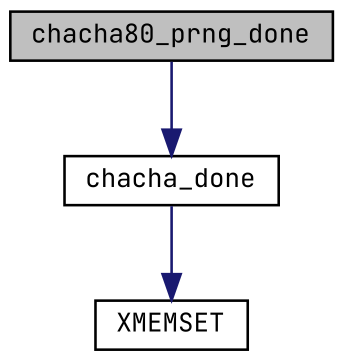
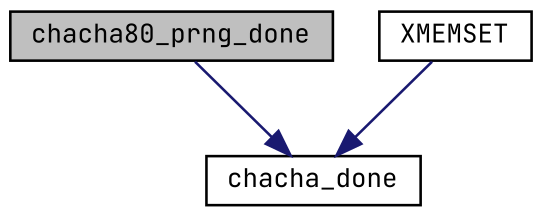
(172, 240) -> (394, 100)
